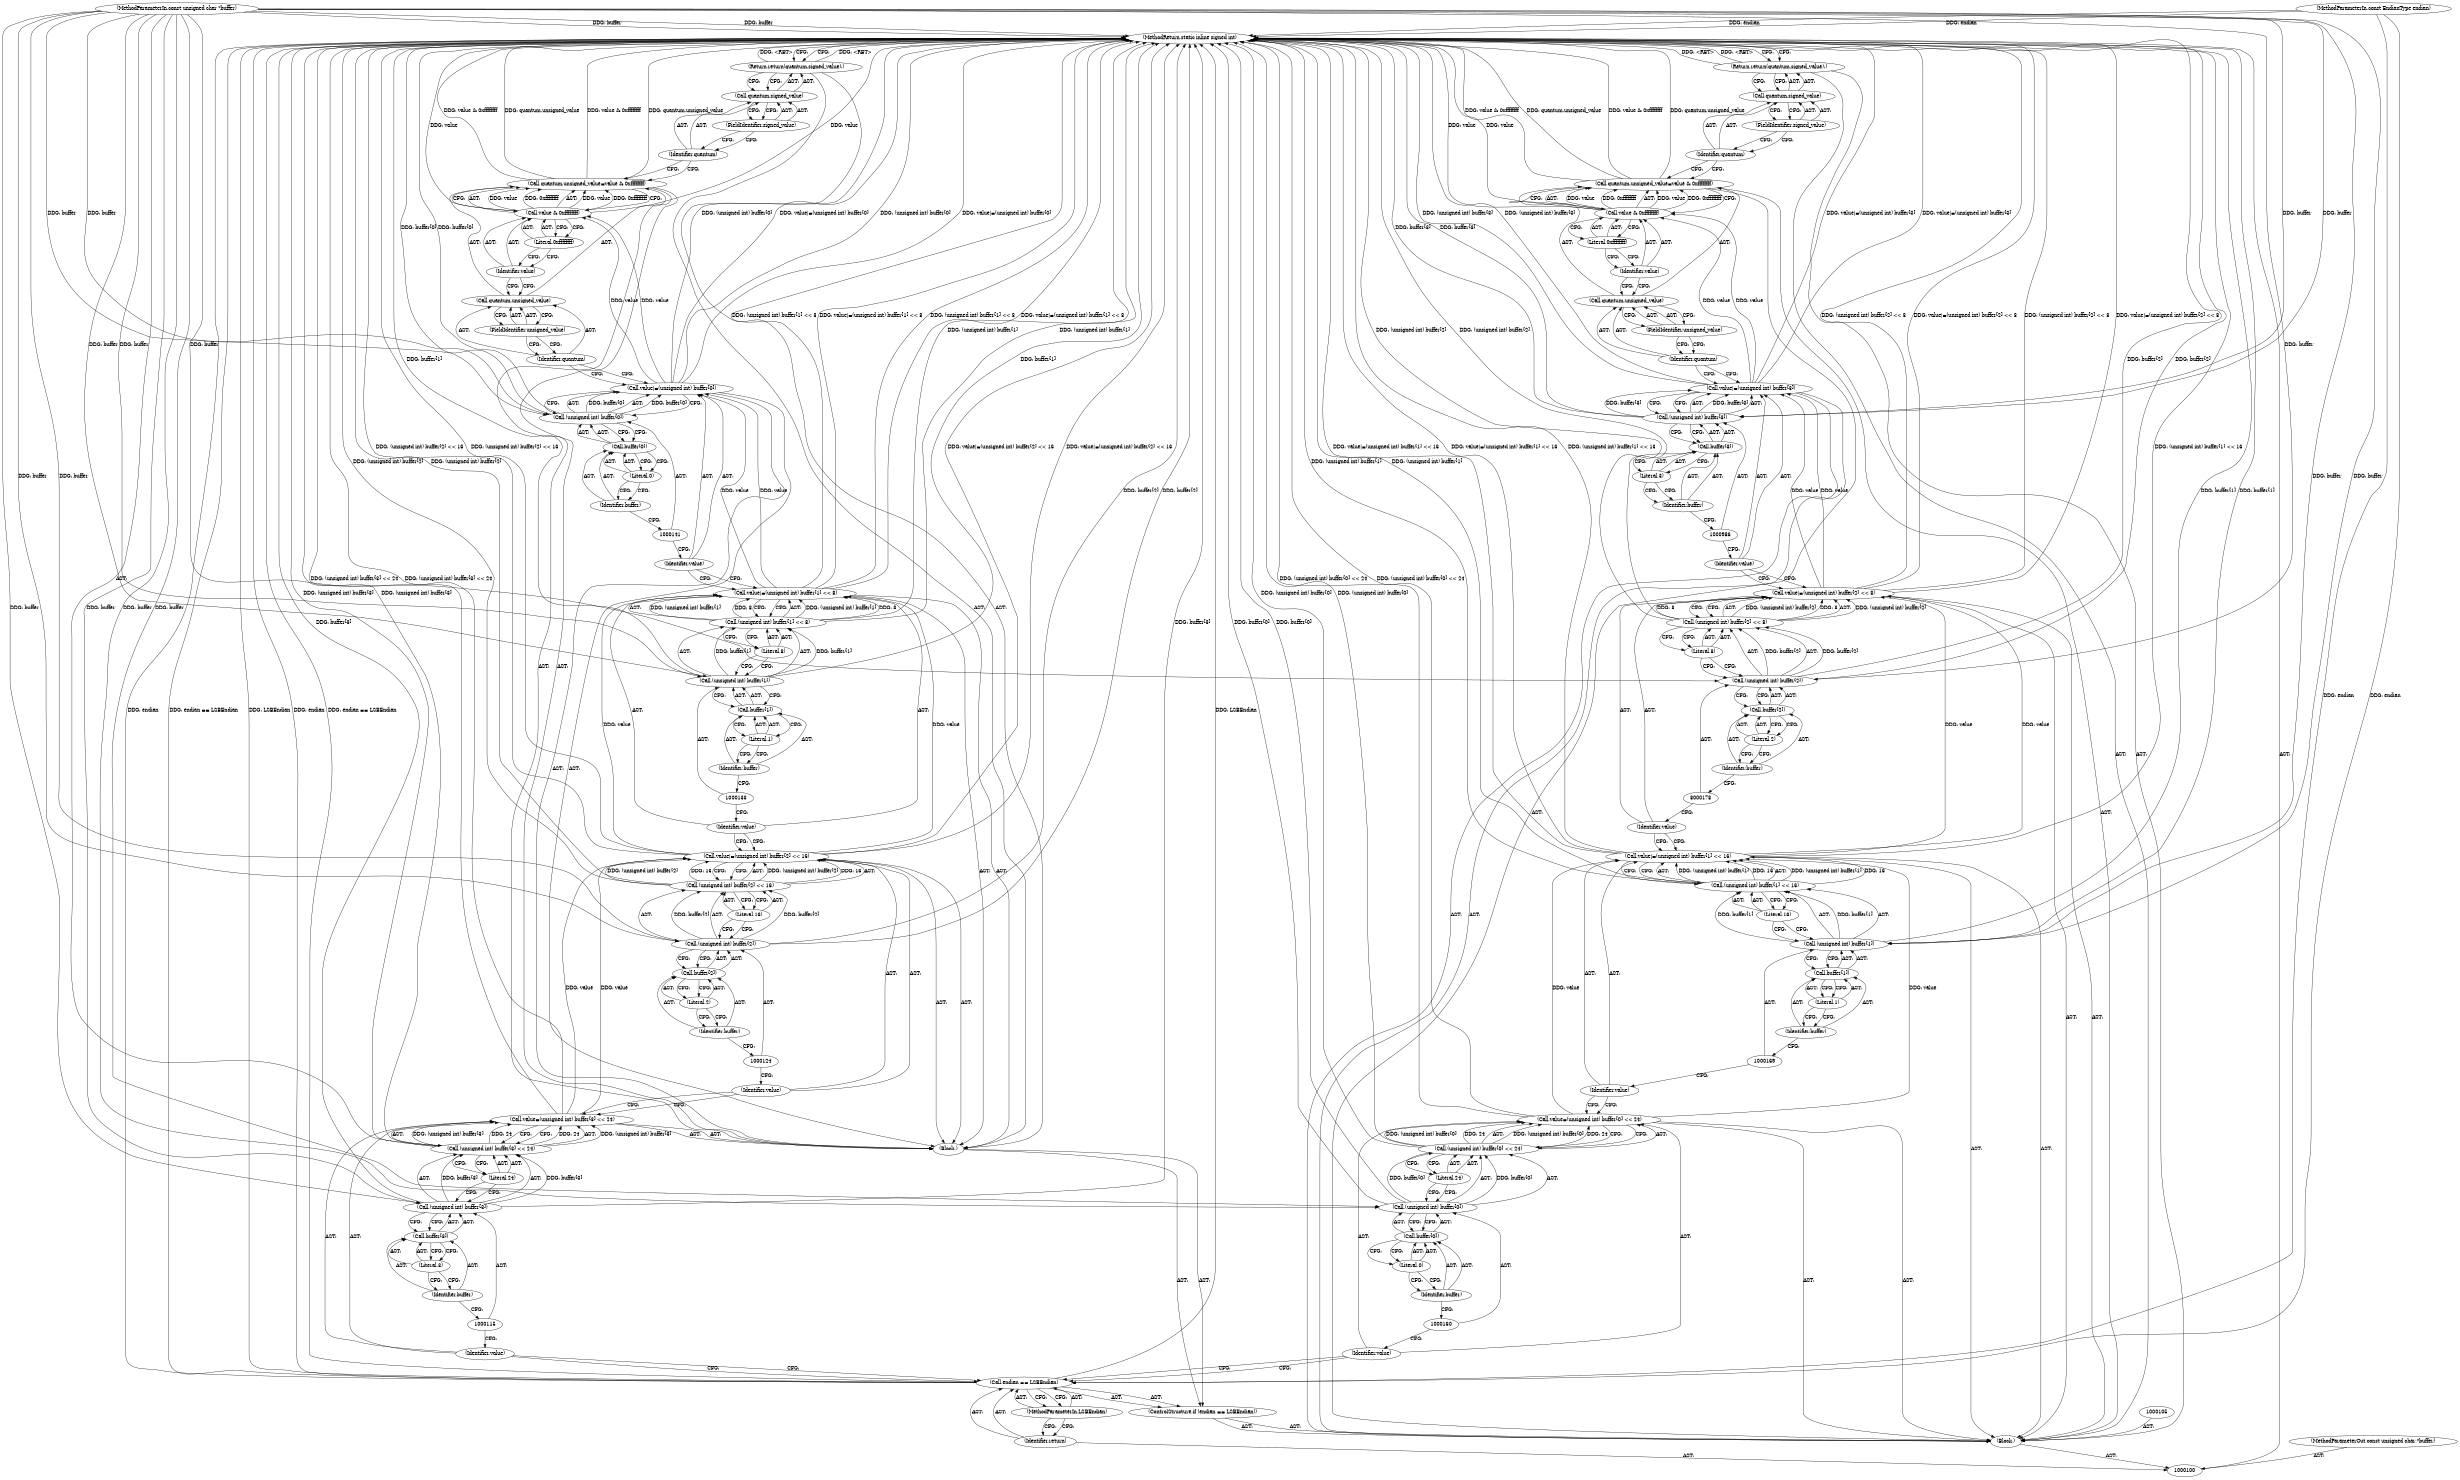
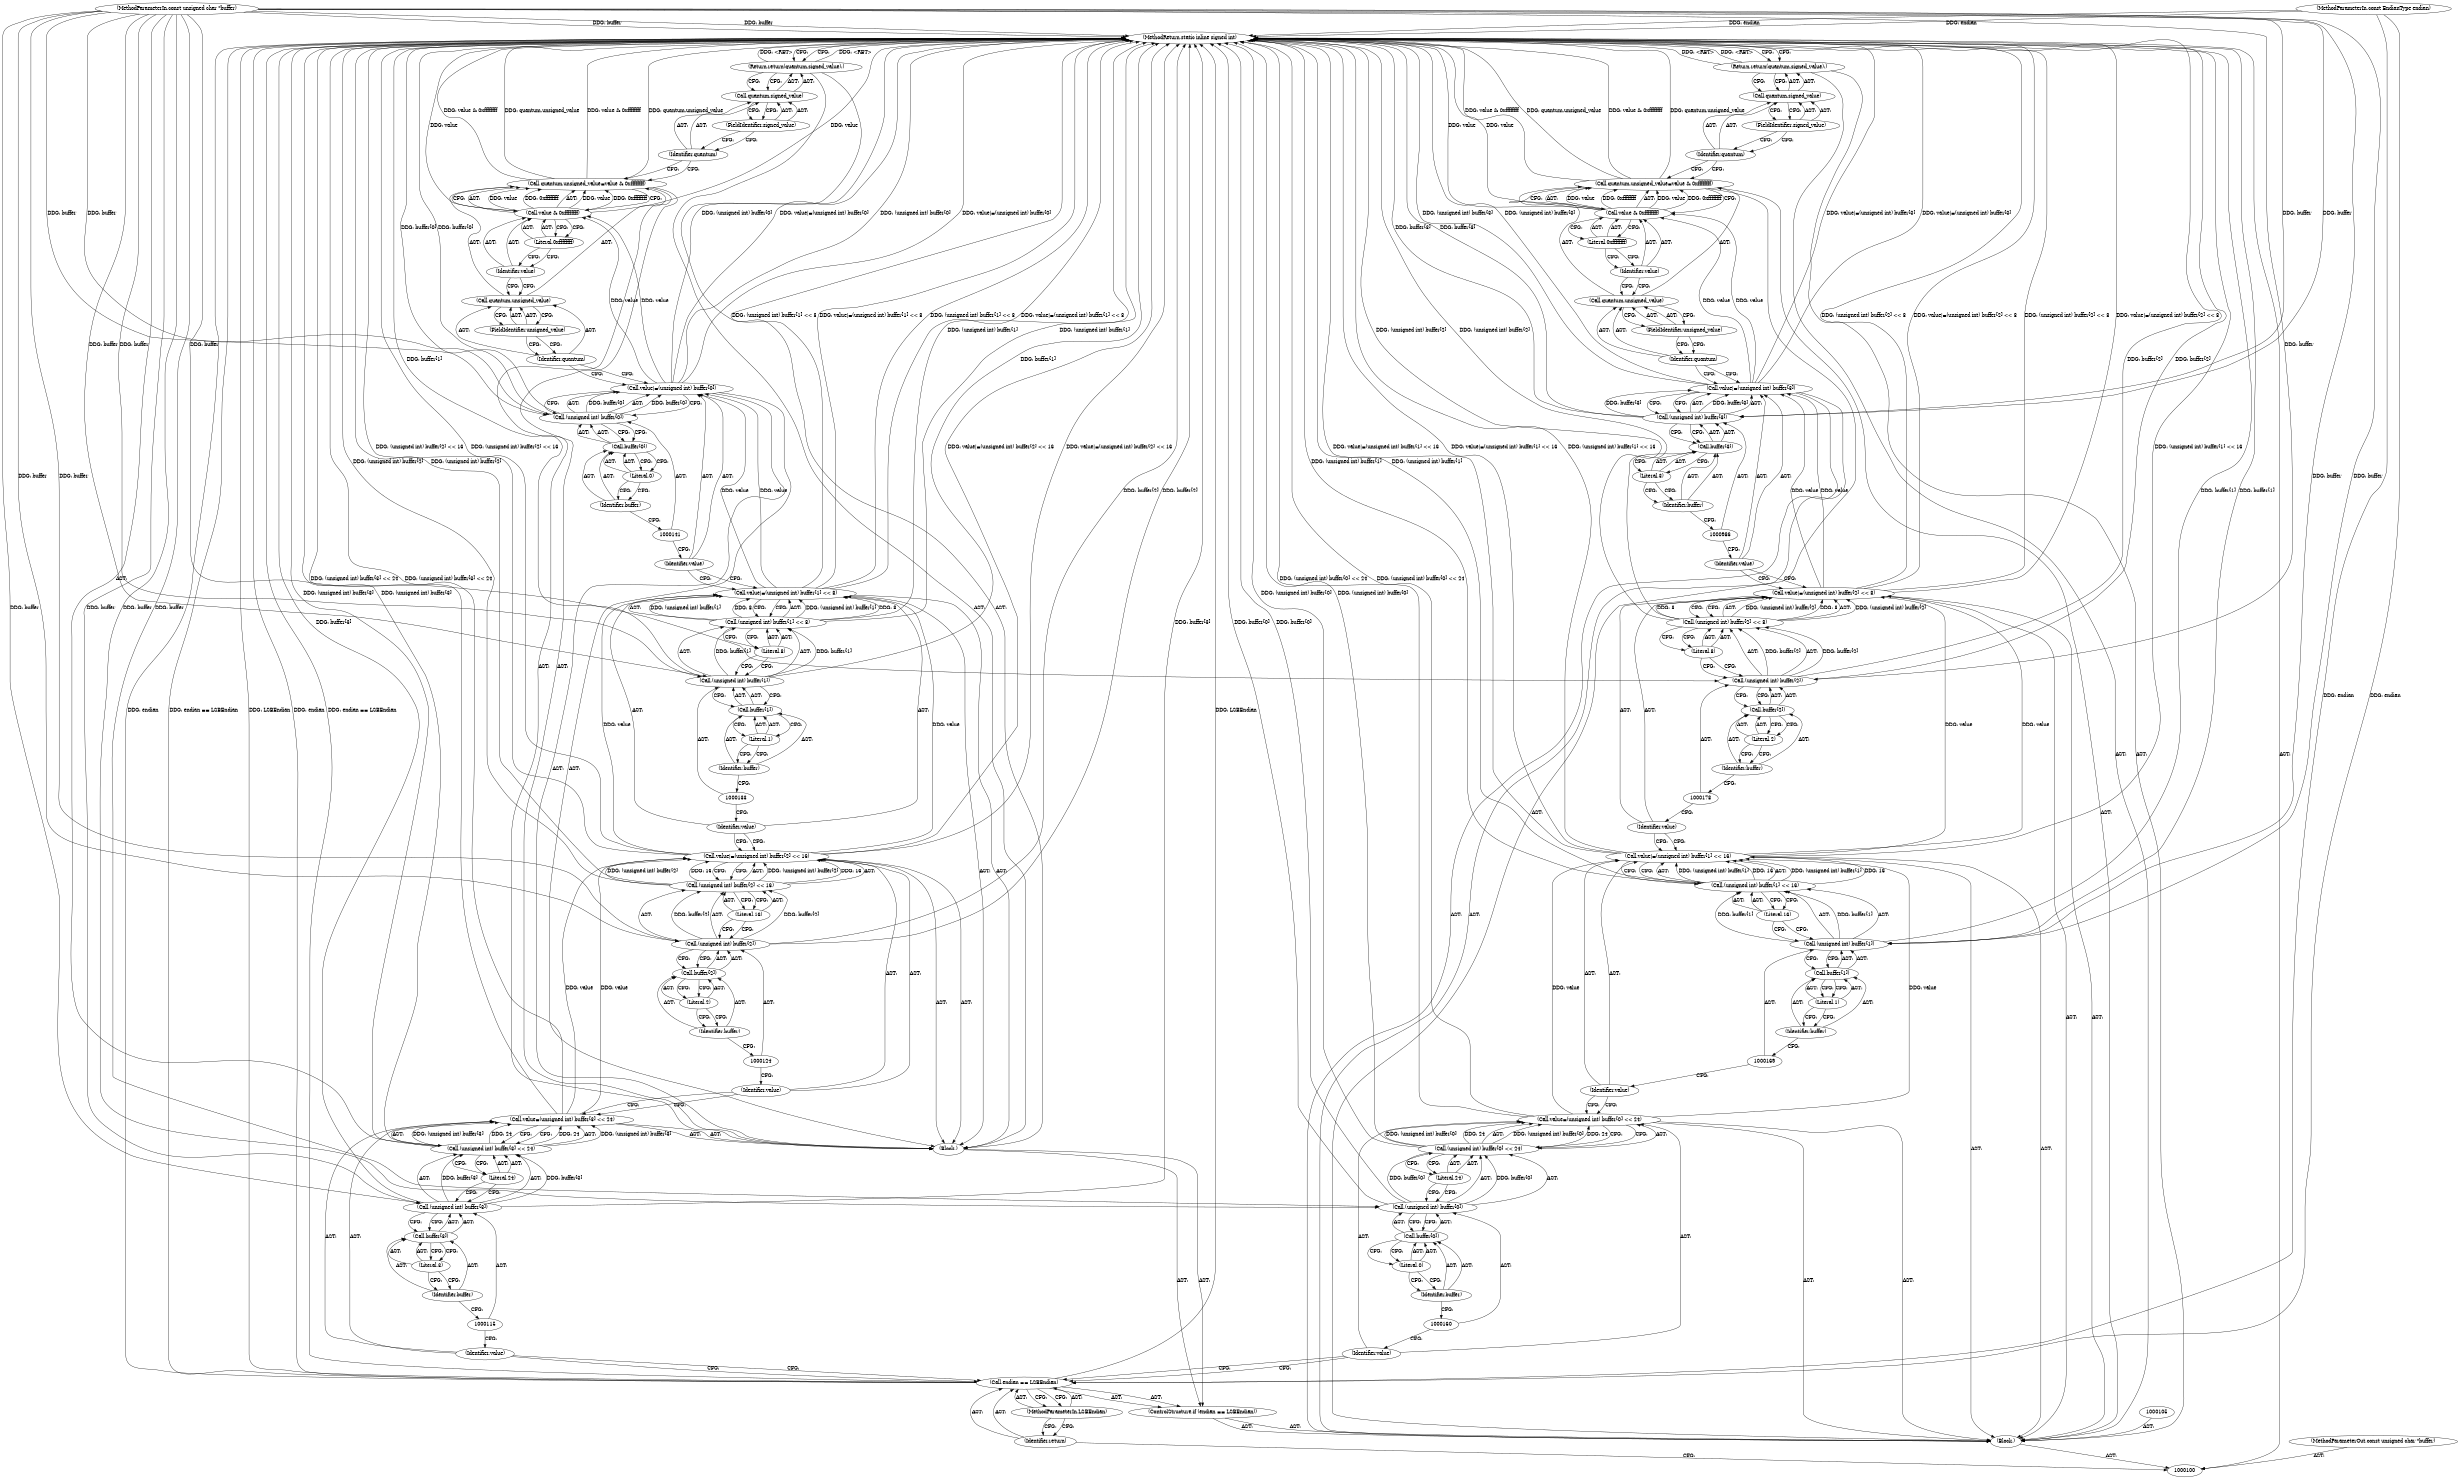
(2271, 294) -> (2270, 291)
(1701, 798) -> (1701, 798)
(1689, 1456) -> (1690, 1456)
